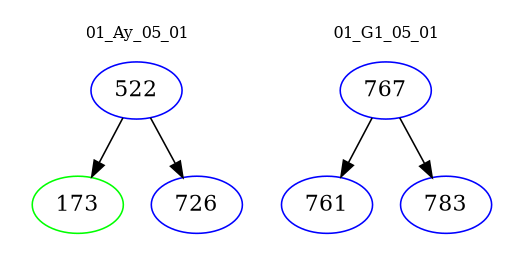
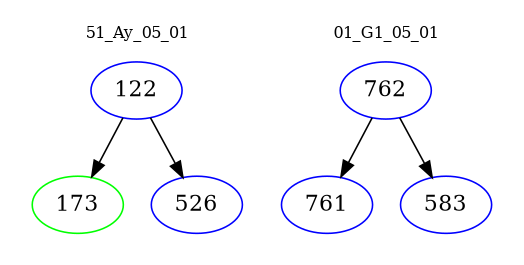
(137, 34) -> (137, 34)
(137, 90) -> (137, 90)
(386, 90) -> (386, 90)
(197, 205) -> (197, 205)
(446, 205) -> (446, 205)
